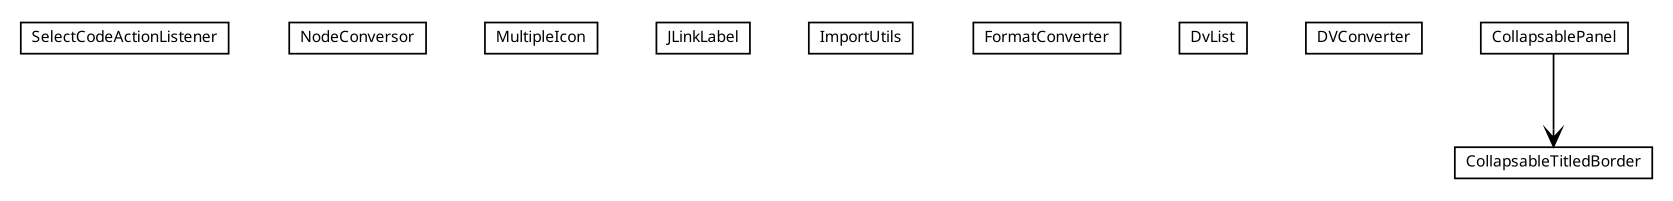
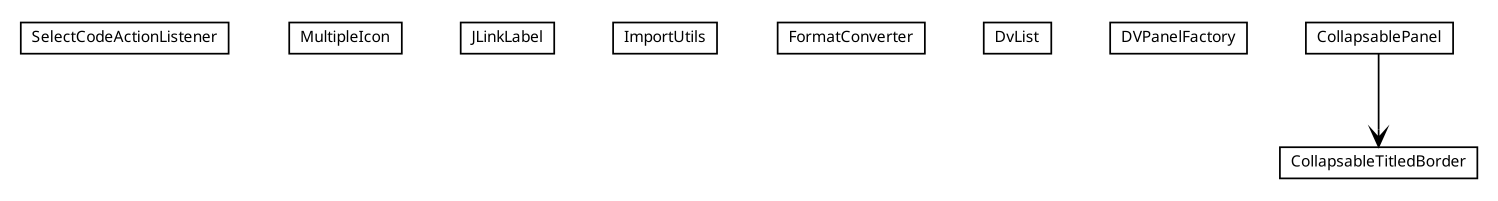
(357, 38) -> none
none -> (1178, 38)
(1363, 38) -> none
